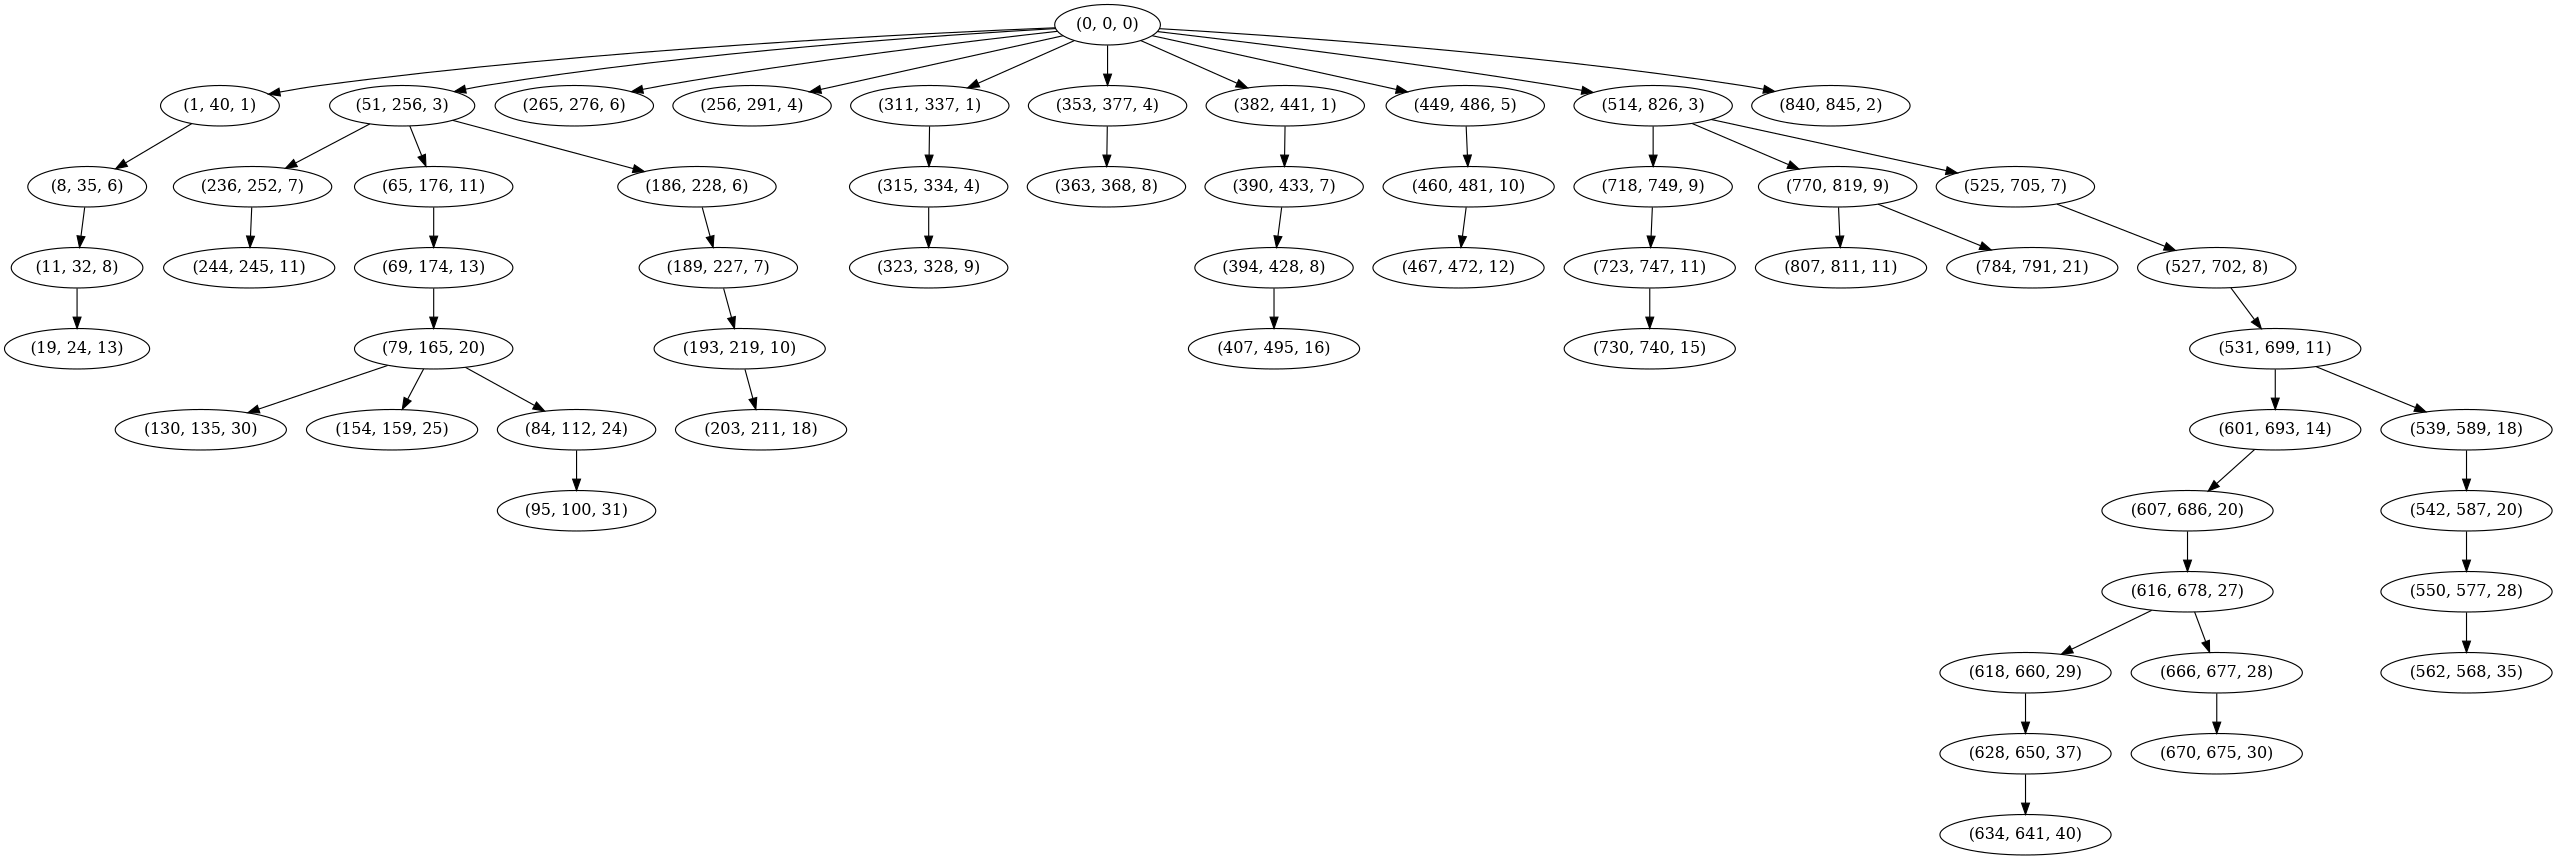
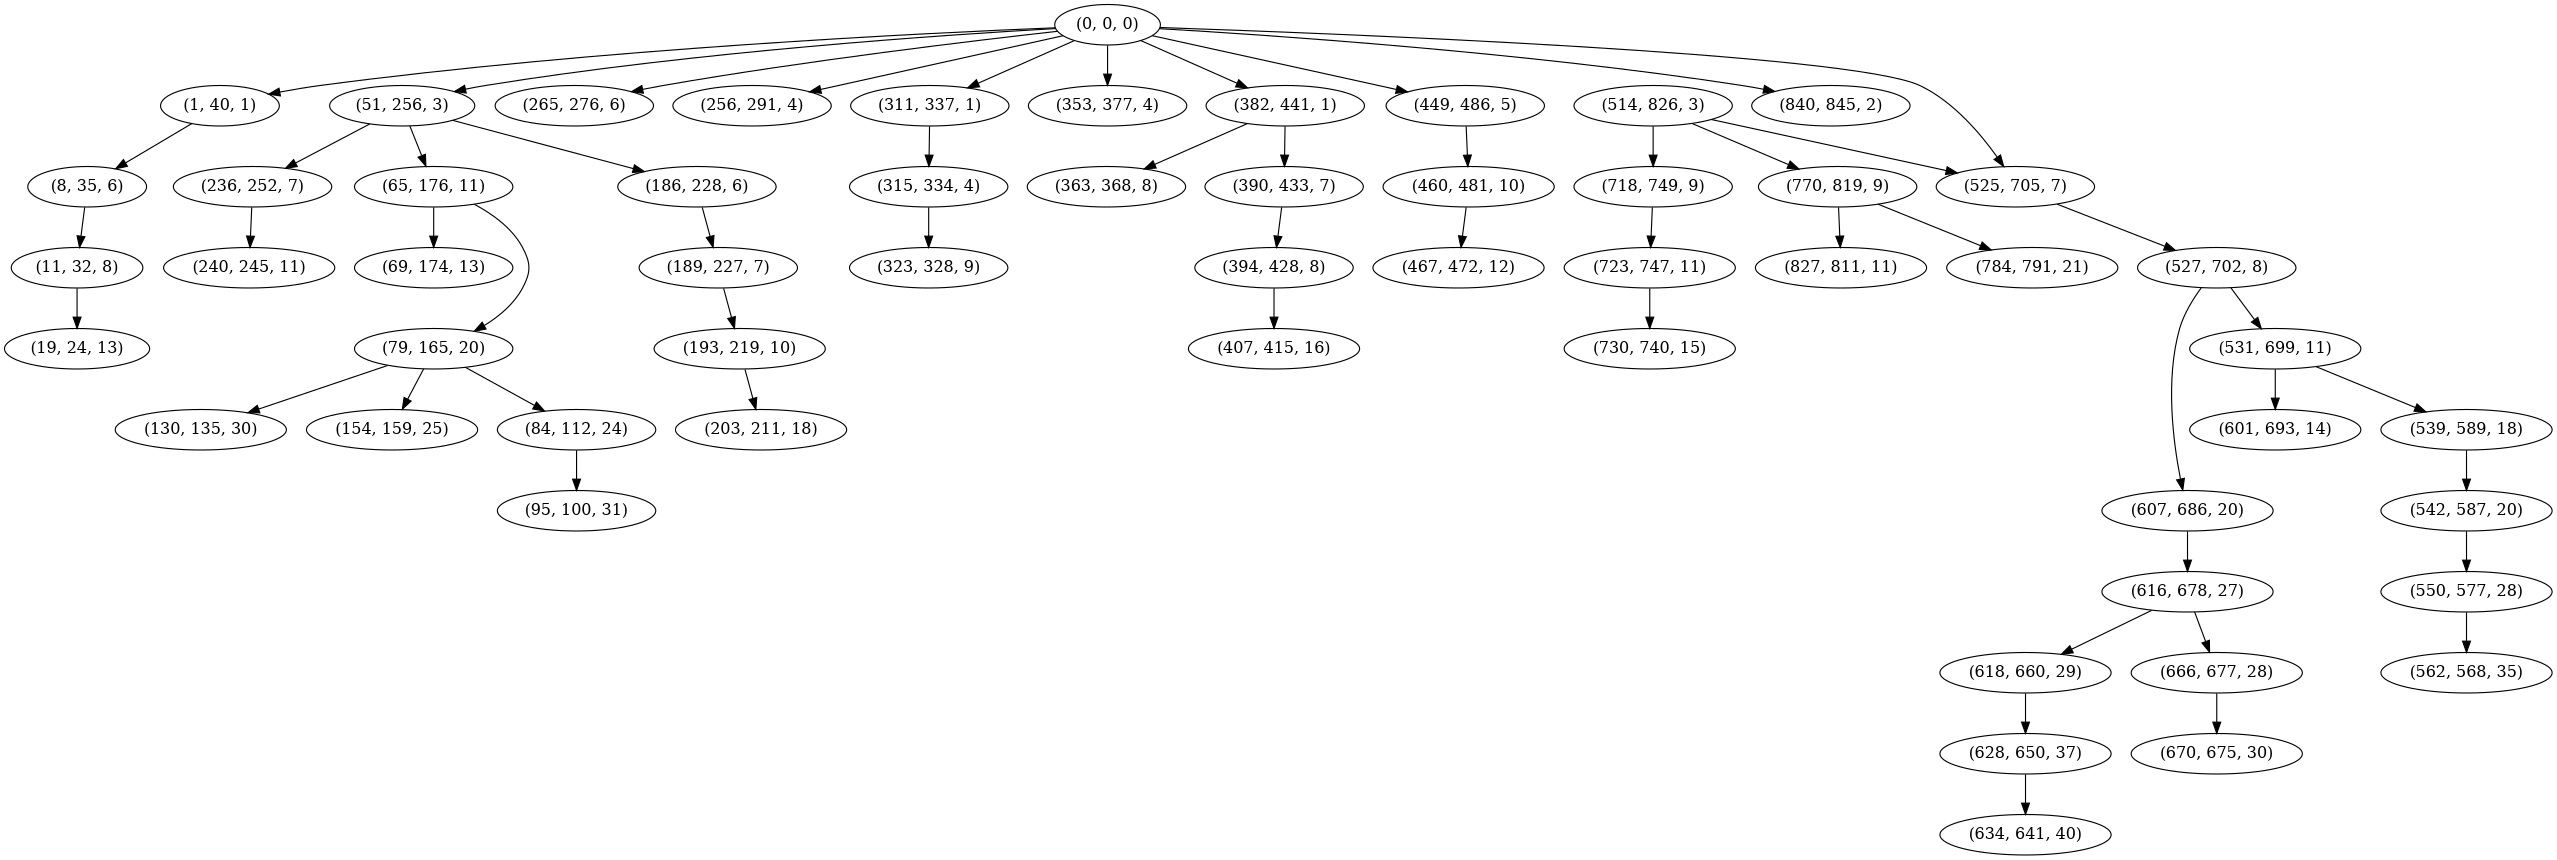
(1370, 58) -> (1594, 48)
(1107, 141) -> (1201, 144)
(249, 268) -> (249, 268)
(1841, 268) -> (1841, 268)
(434, 303) -> (528, 262)
(1274, 349) -> (1274, 349)
(2236, 466) -> (2172, 381)
